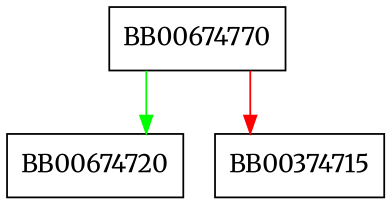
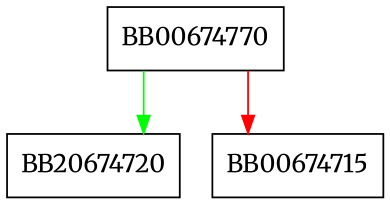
(95, 166) -> (93, 166)
(300, 166) -> (298, 166)
